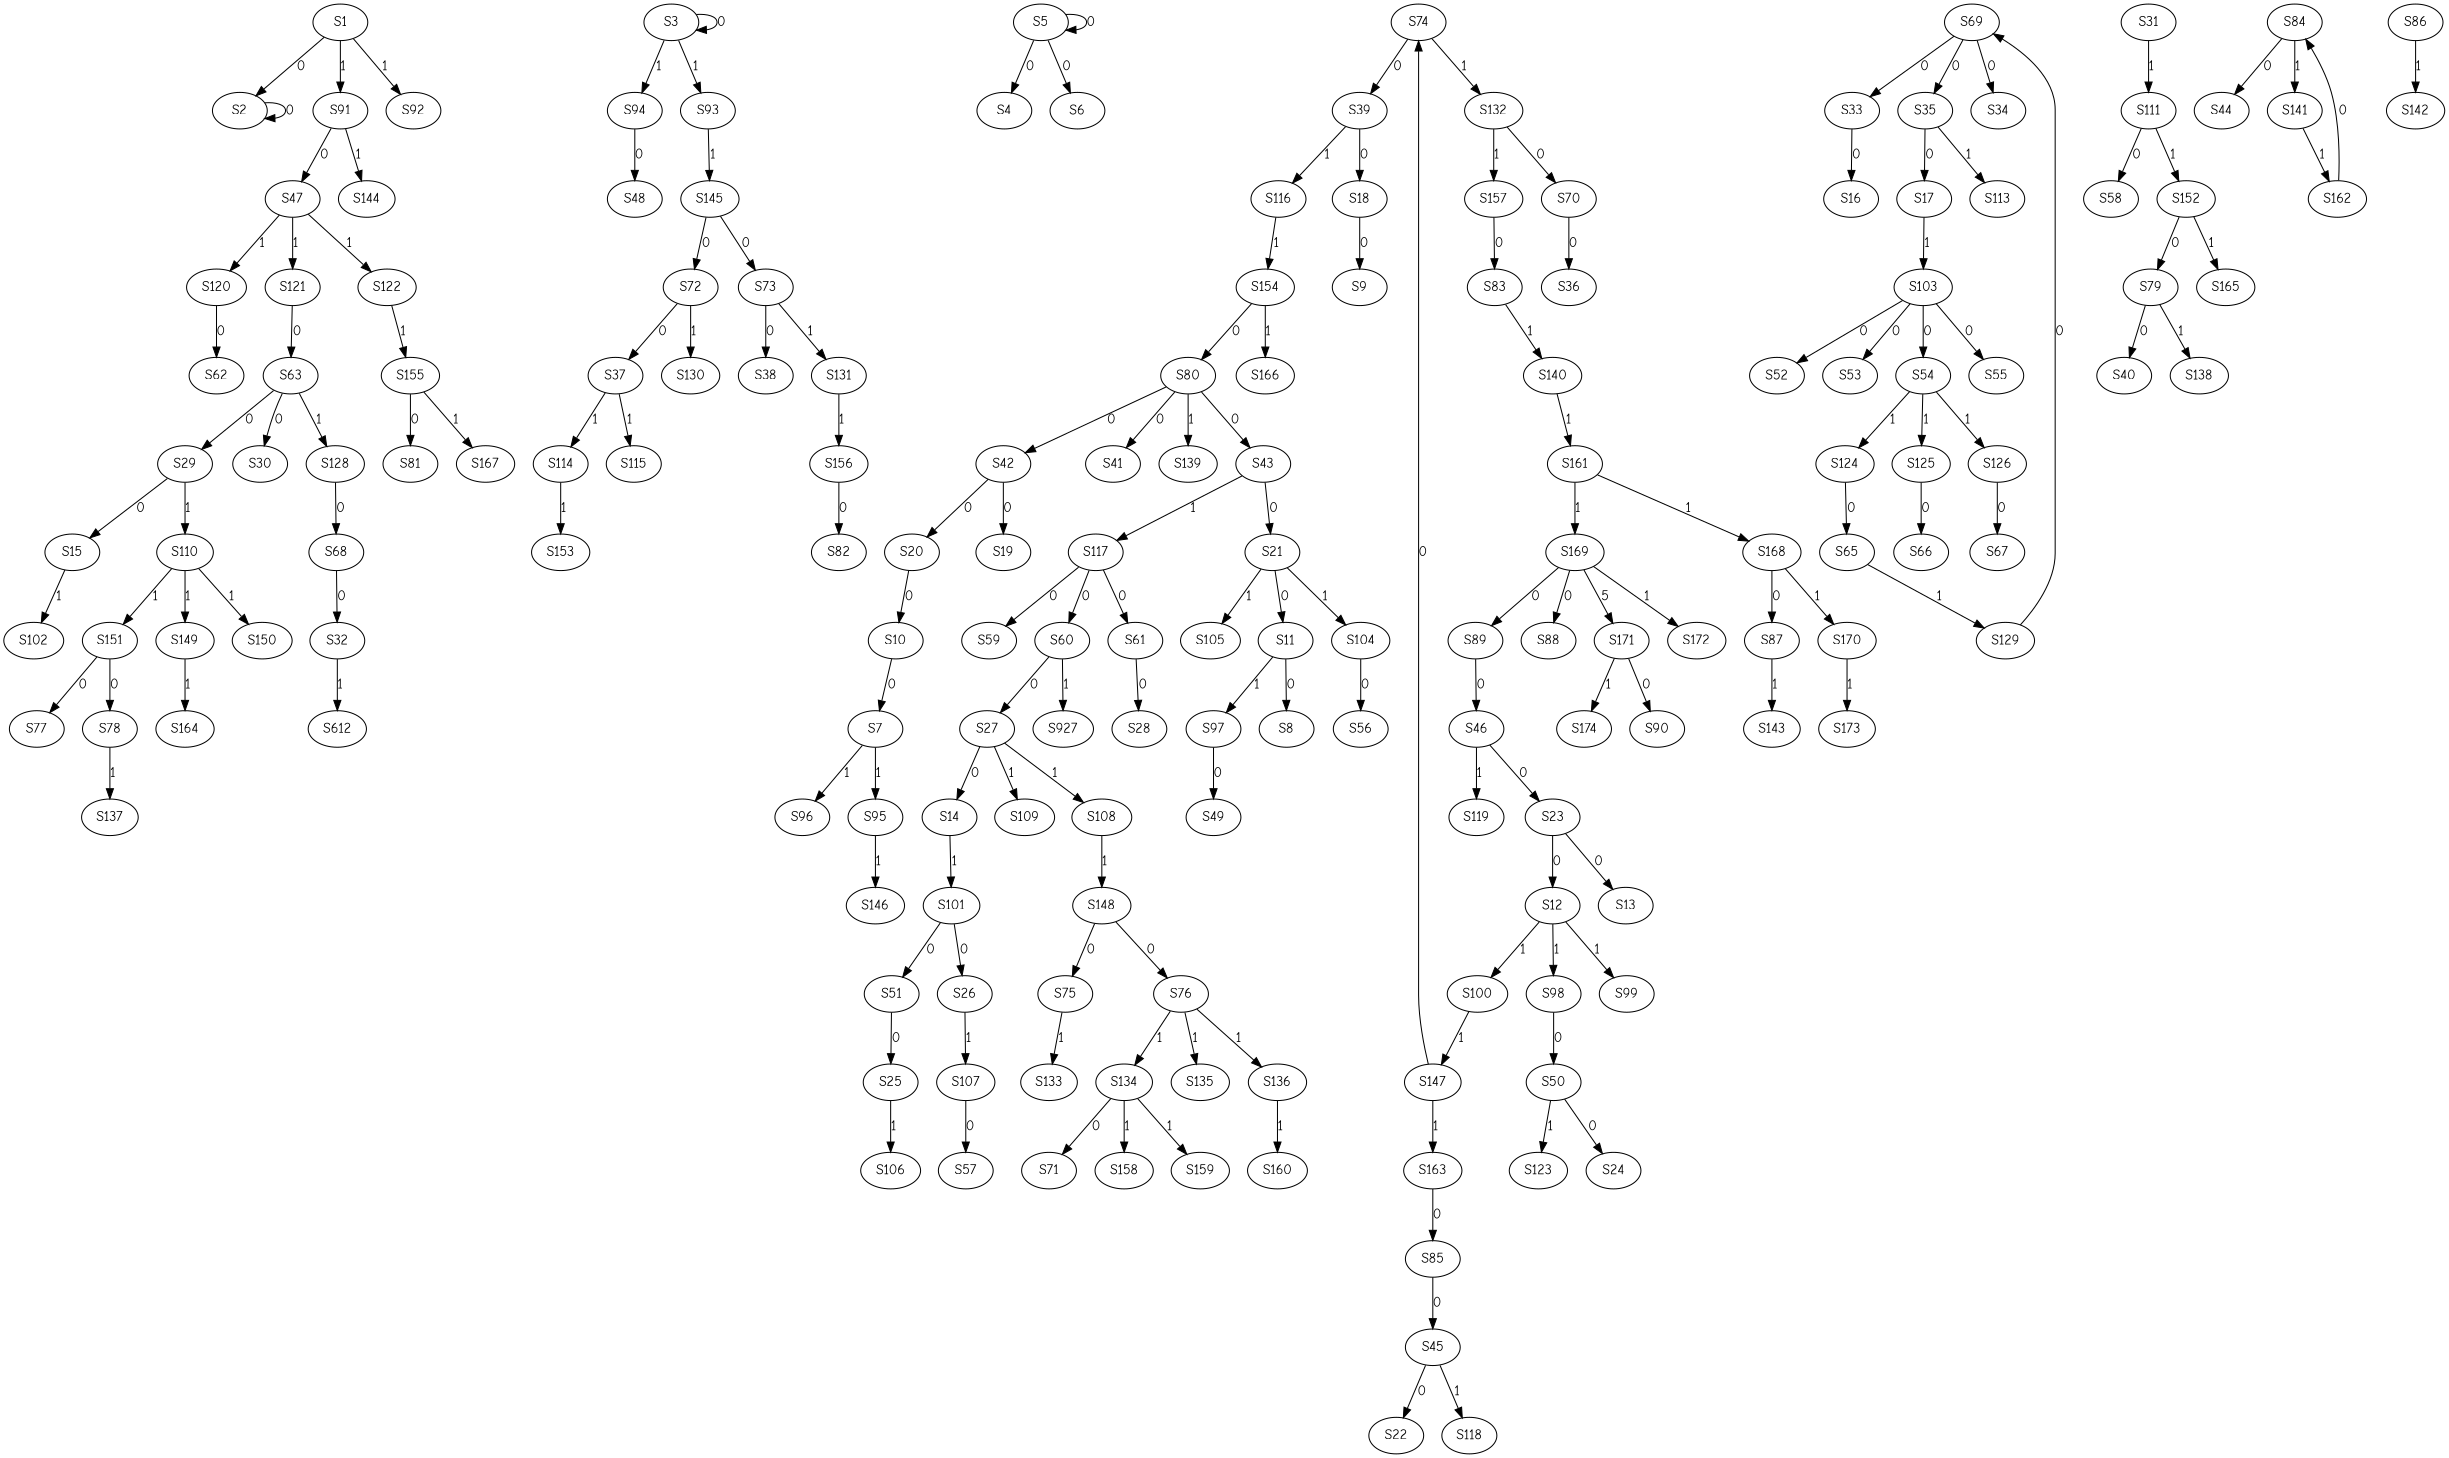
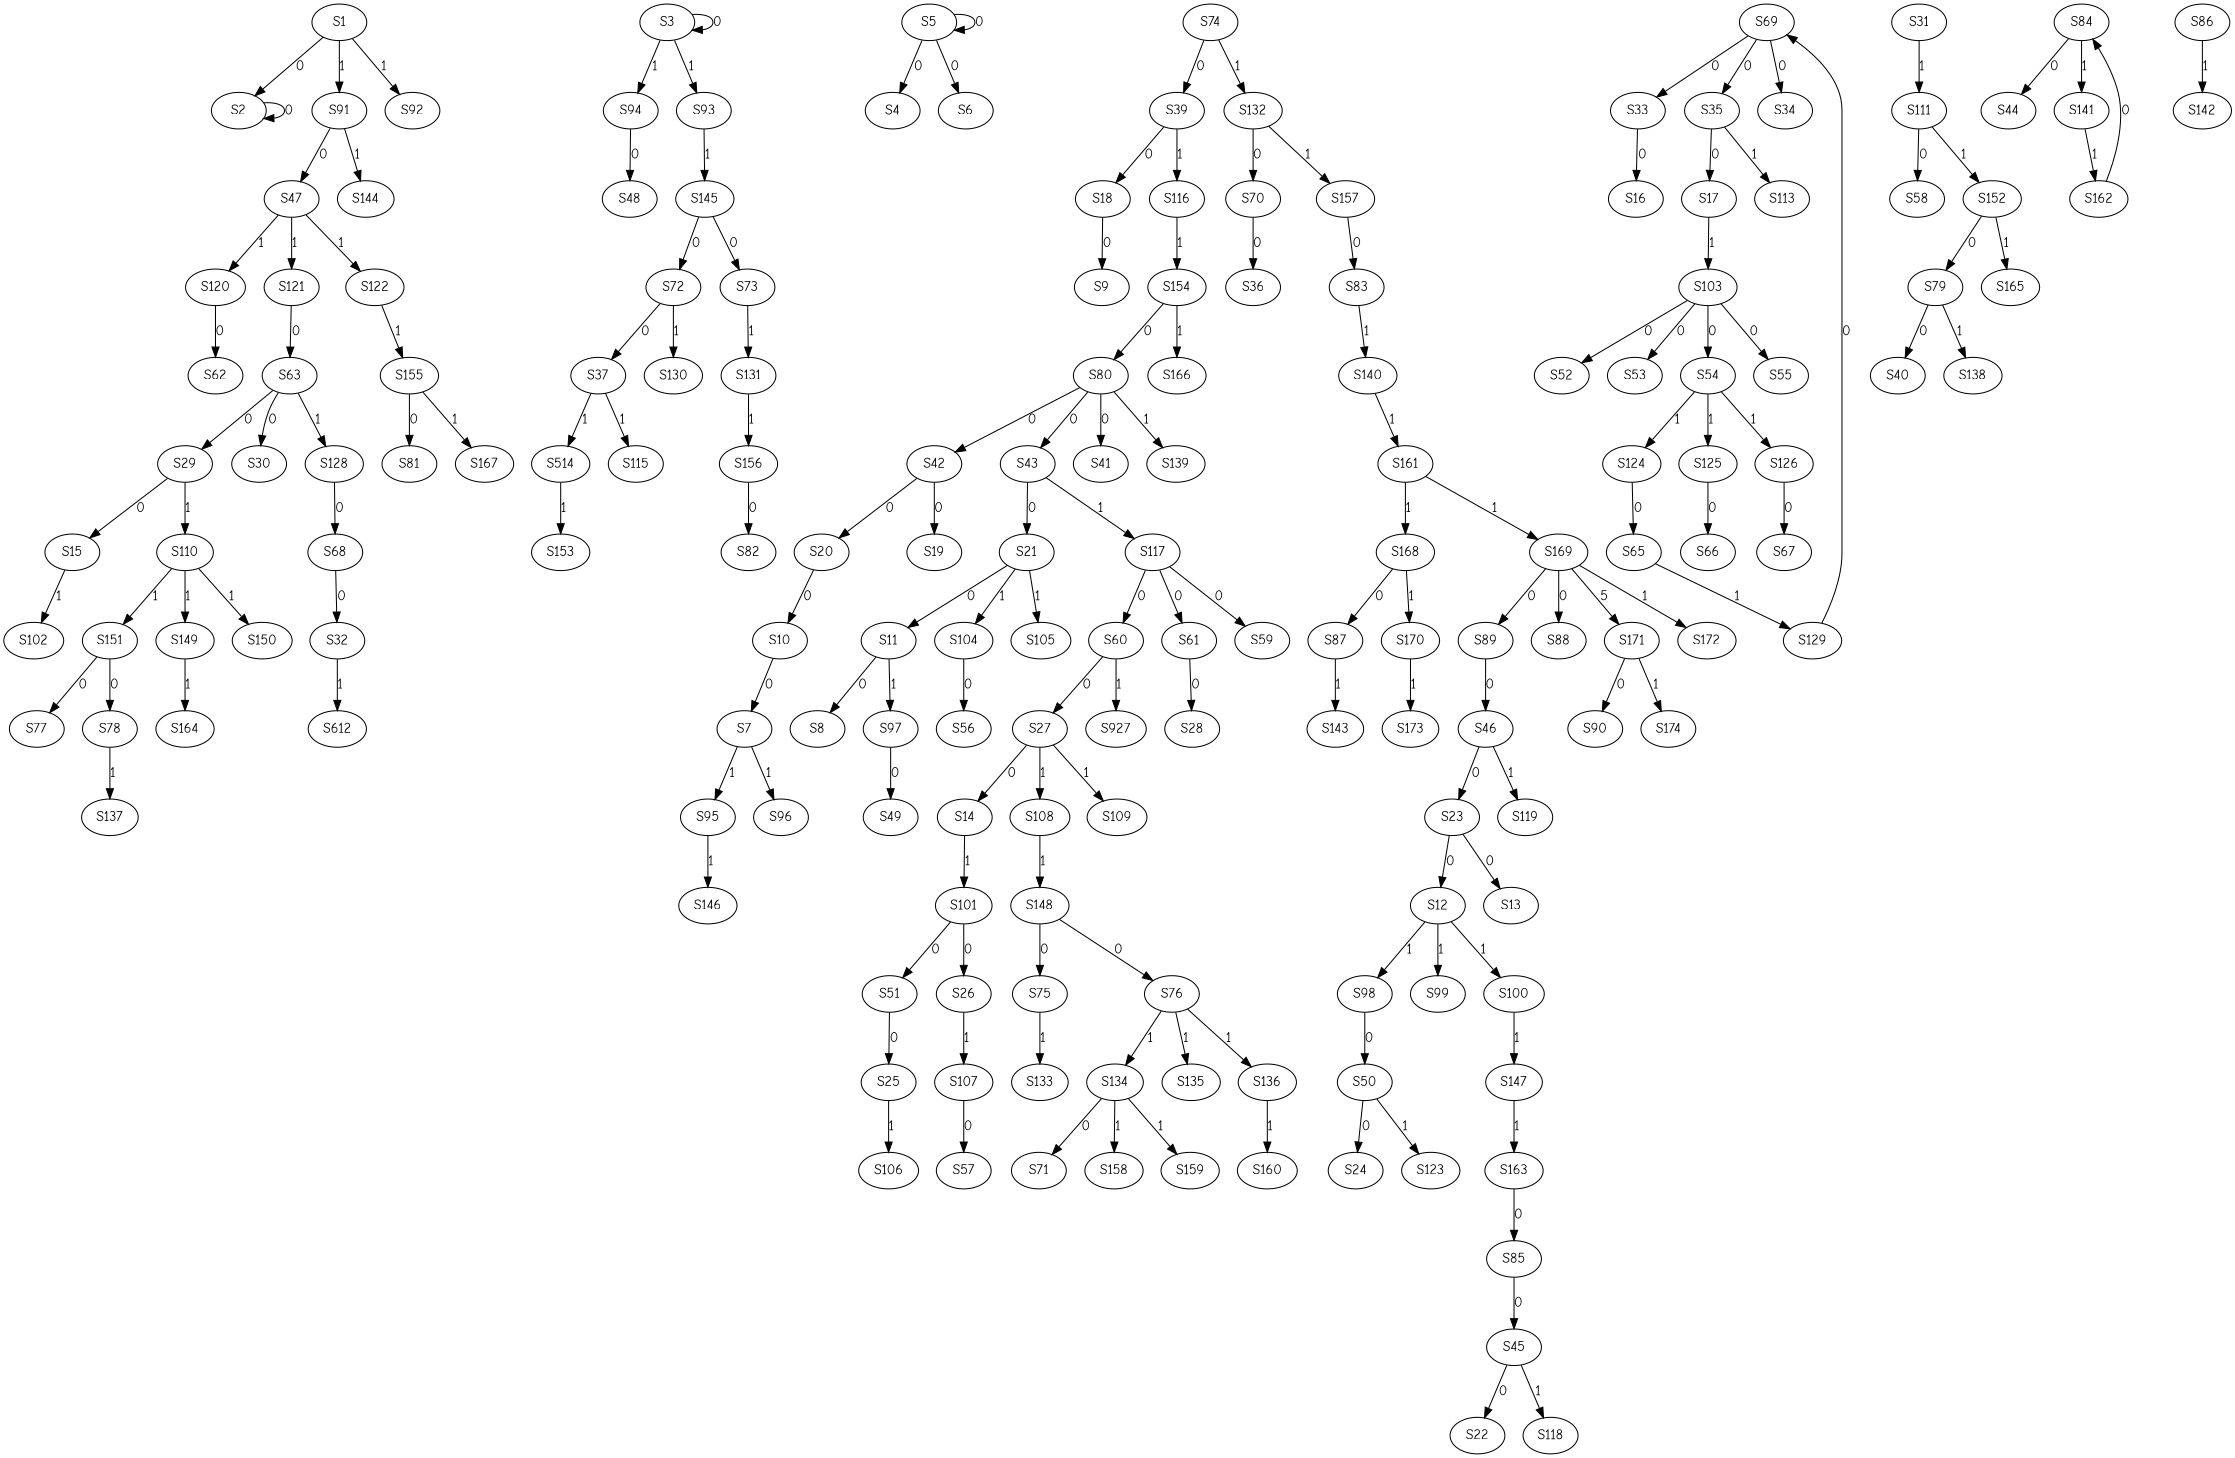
(766, 376) -> none
(561, 464) -> (561, 464)
(1419, 558) -> none
